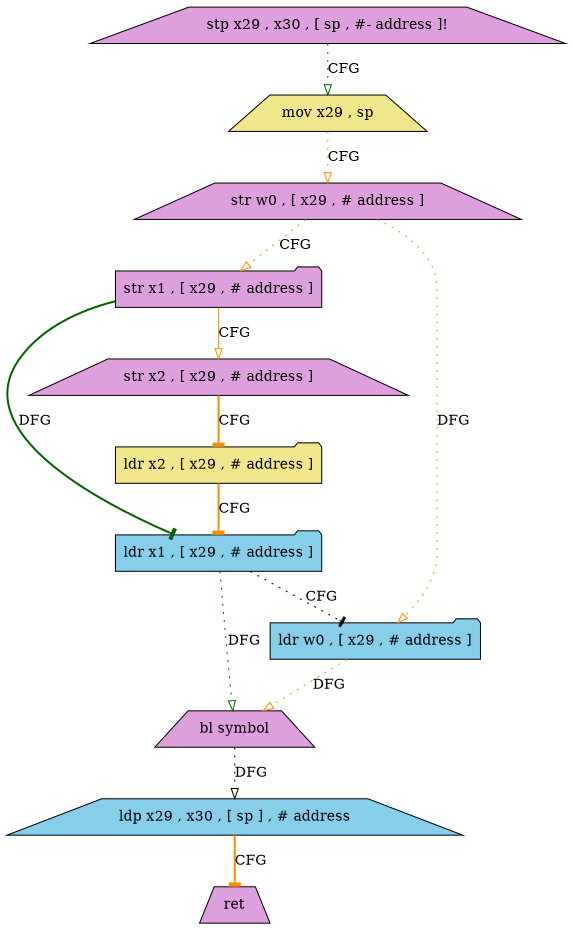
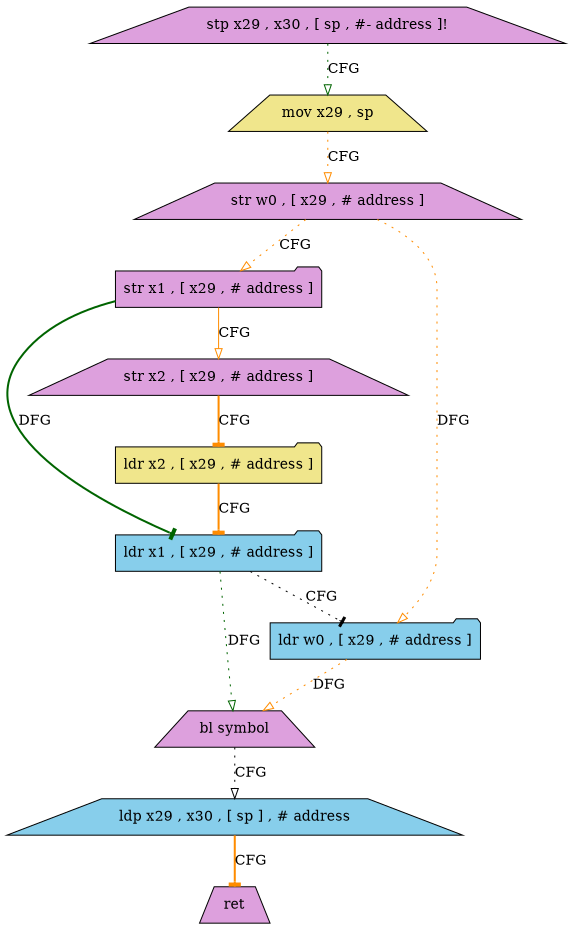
(251, 773) -> (251, 773)
